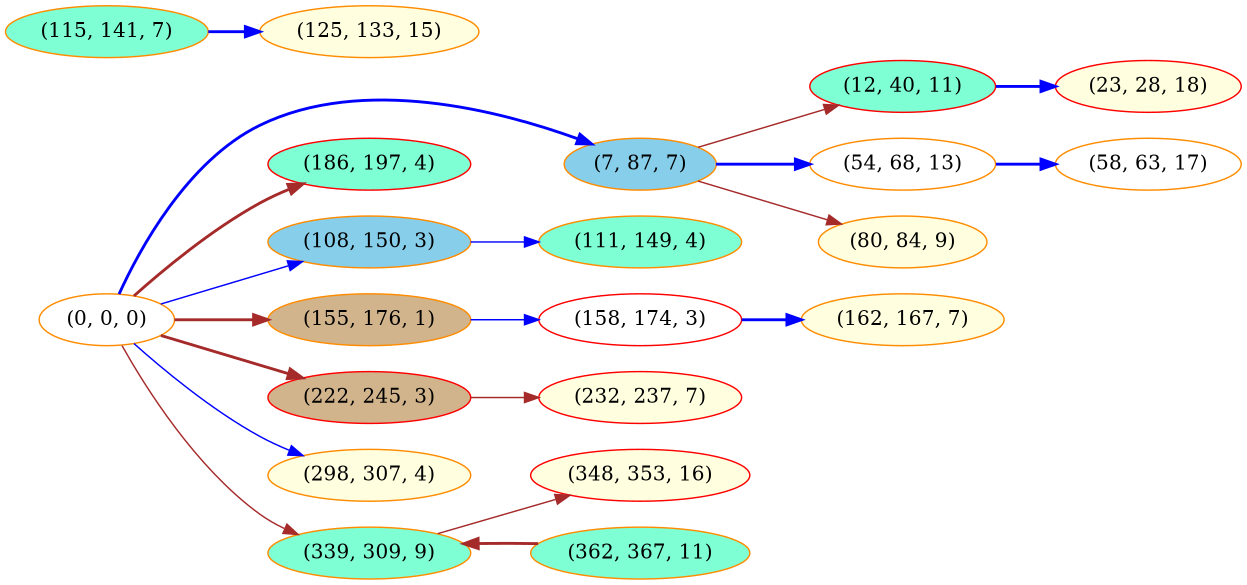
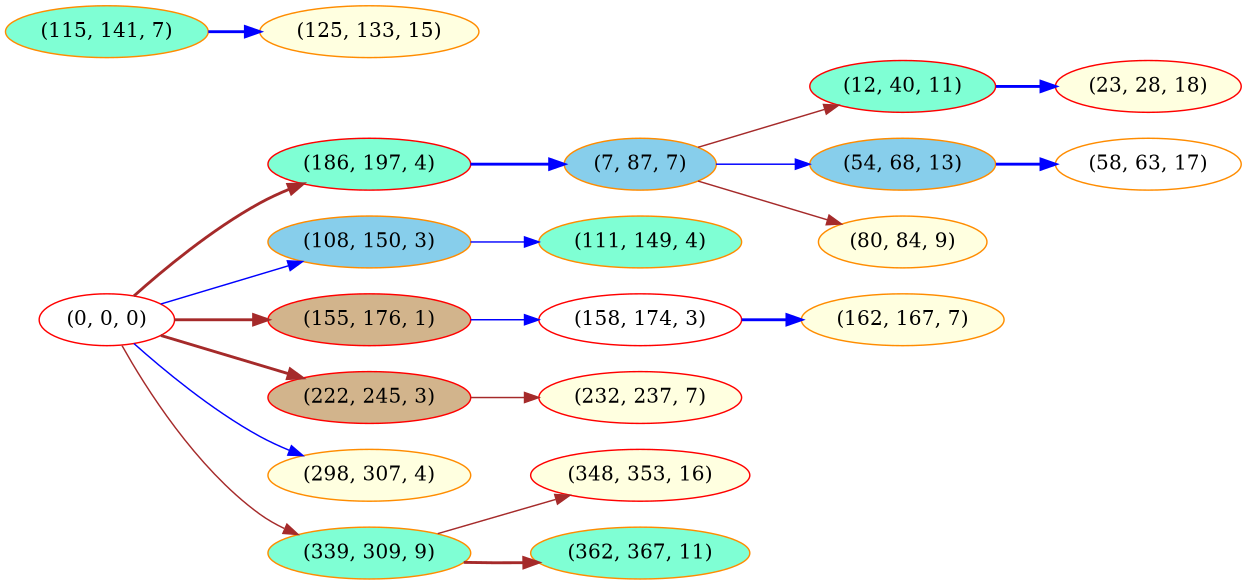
(308, 109) -> (510, 164)
(756, 164) -> (756, 164)
(903, 164) -> (903, 164)
(107, 320) -> (107, 320)
(369, 320) -> (369, 320)
(508, 543) -> (494, 563)
